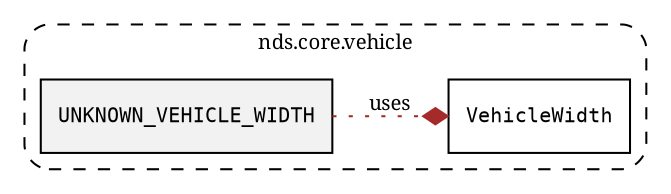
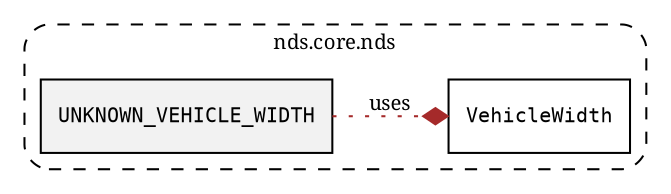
(335, 44) -> (335, 44)
